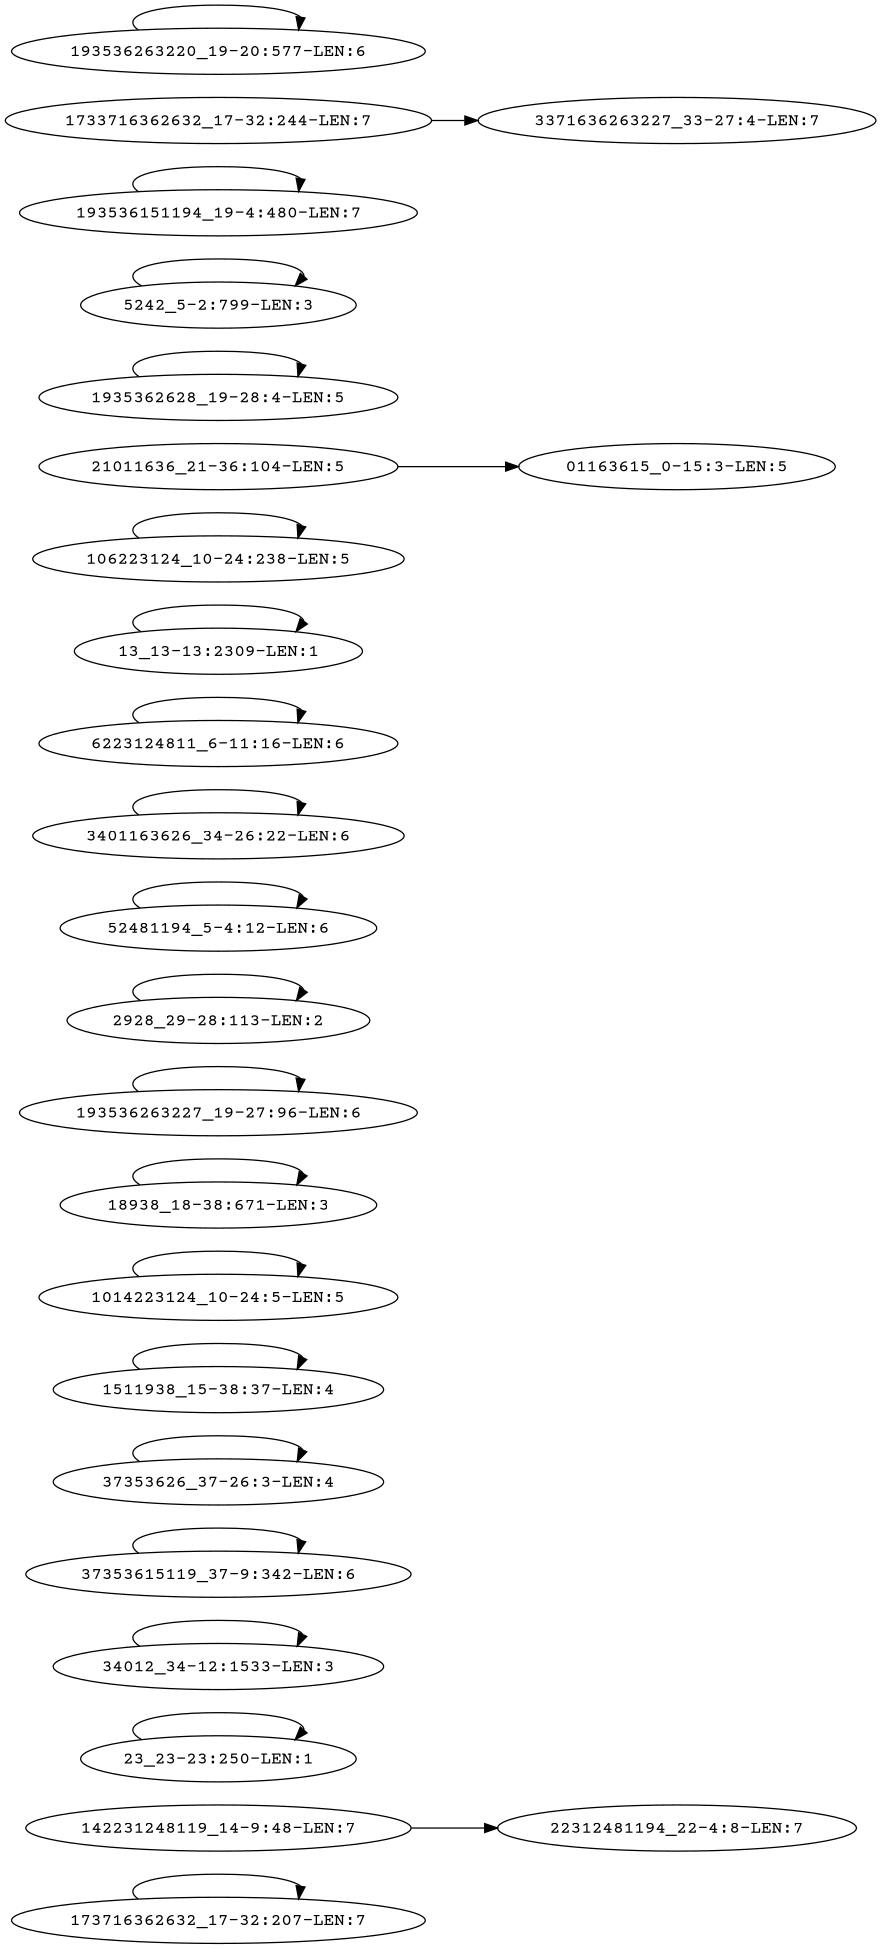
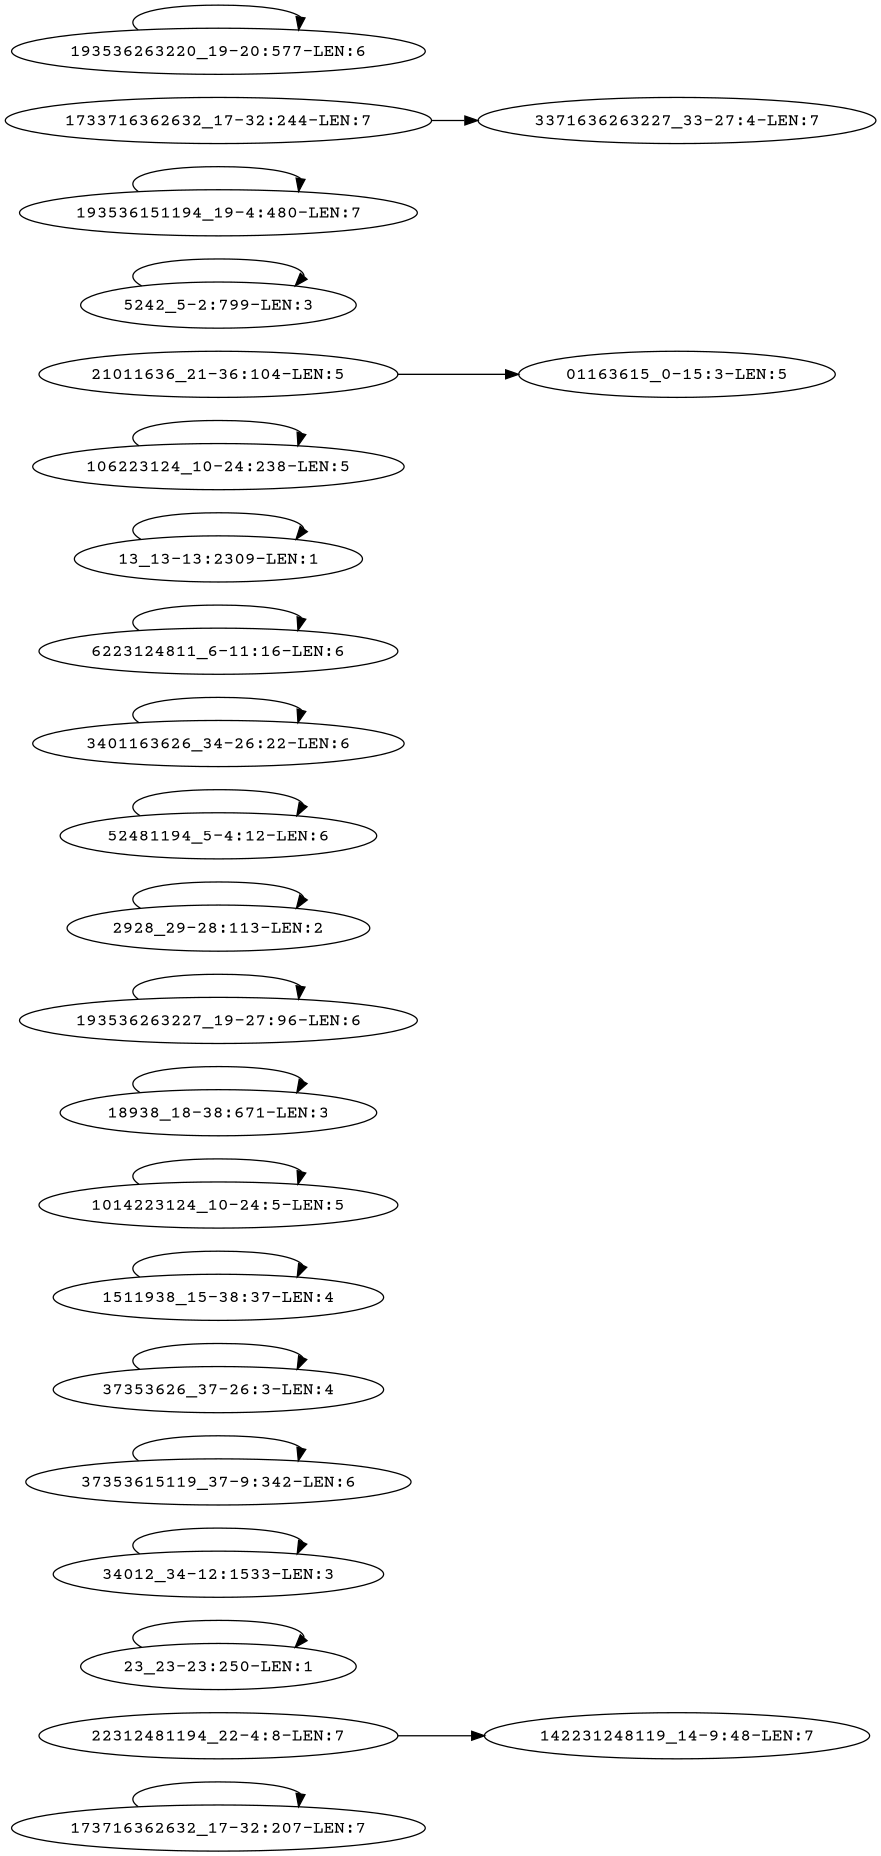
(218, 397) -> none
(448, 1828) -> (435, 1736)
